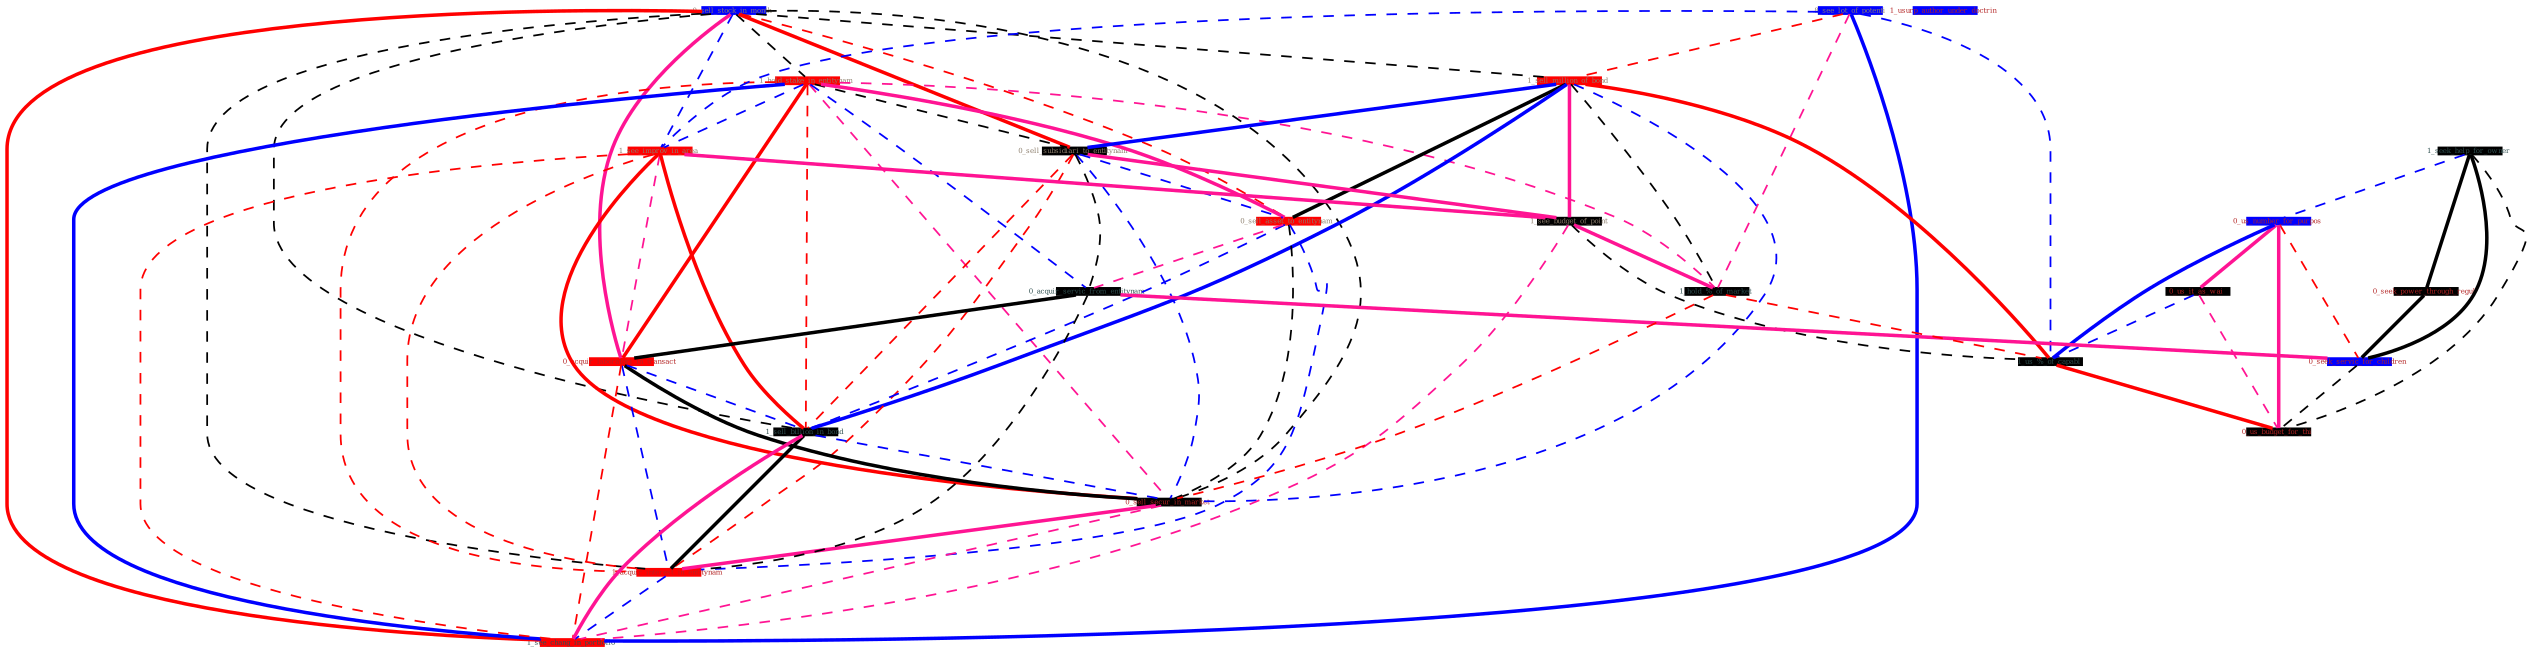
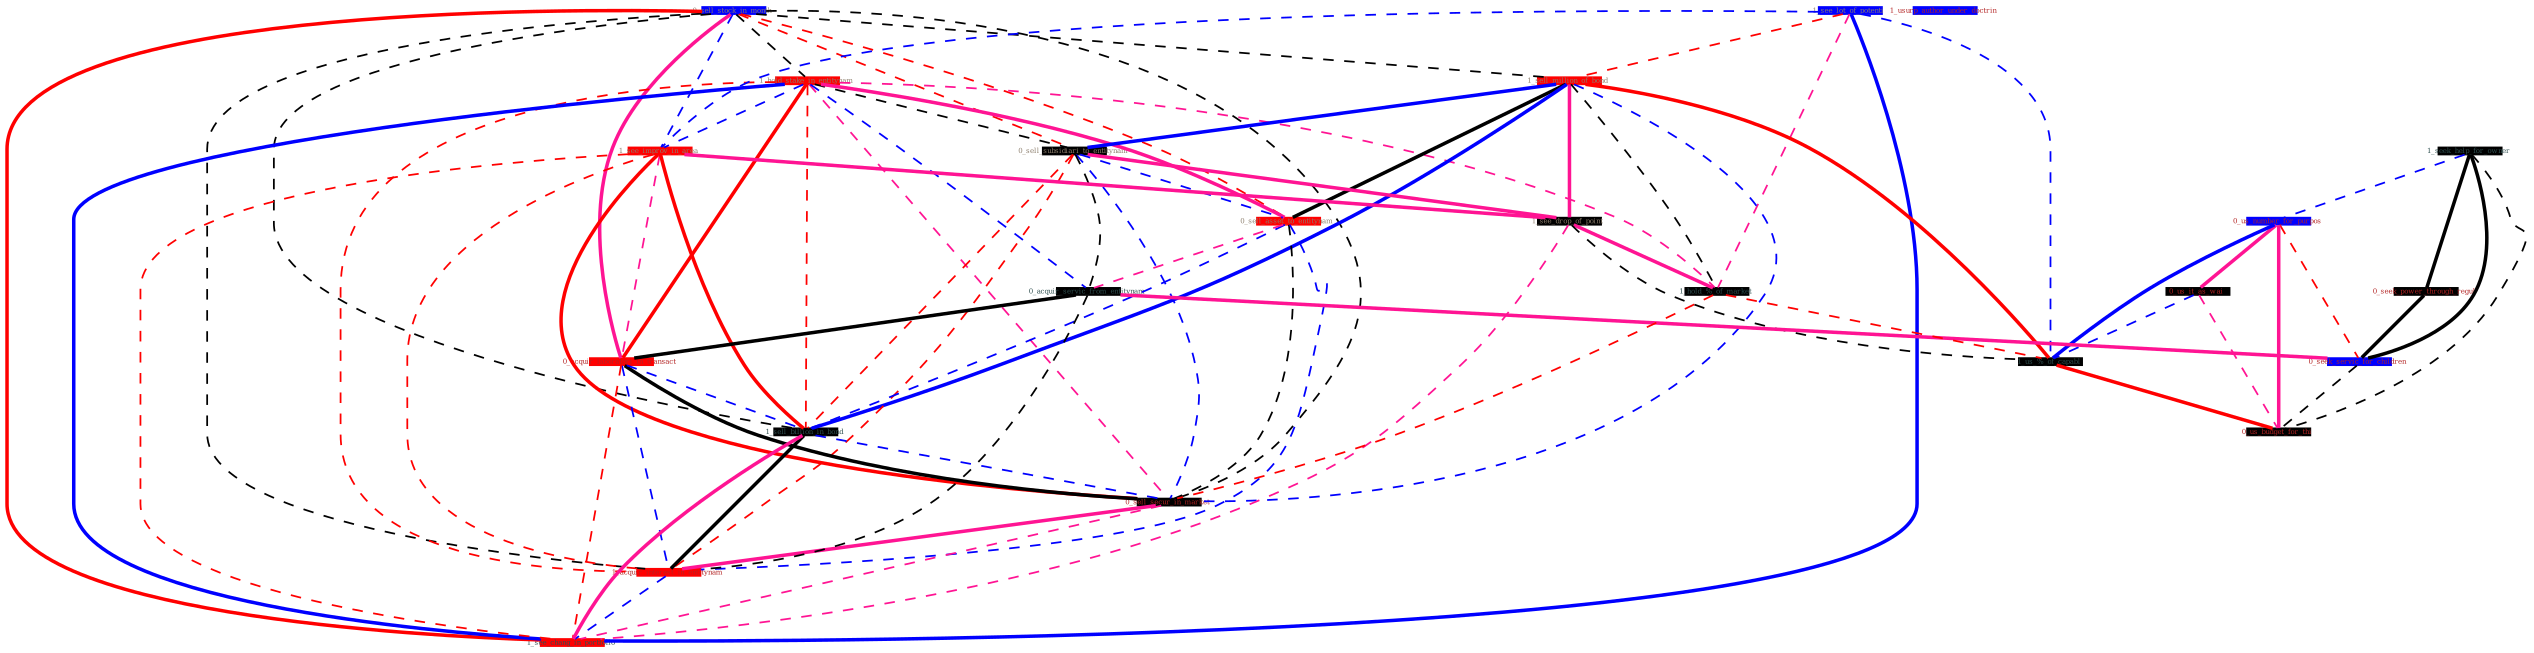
(1850, 11) -> (1850, 11)
(879, 71) -> (879, 71)
(1569, 221) -> (1569, 221)
